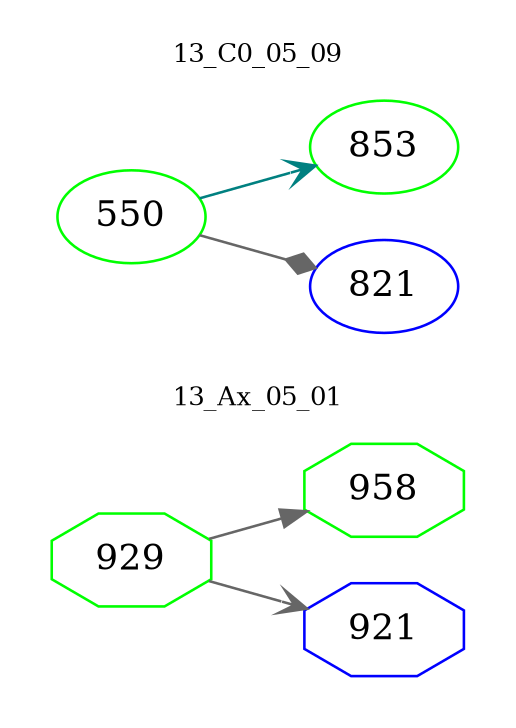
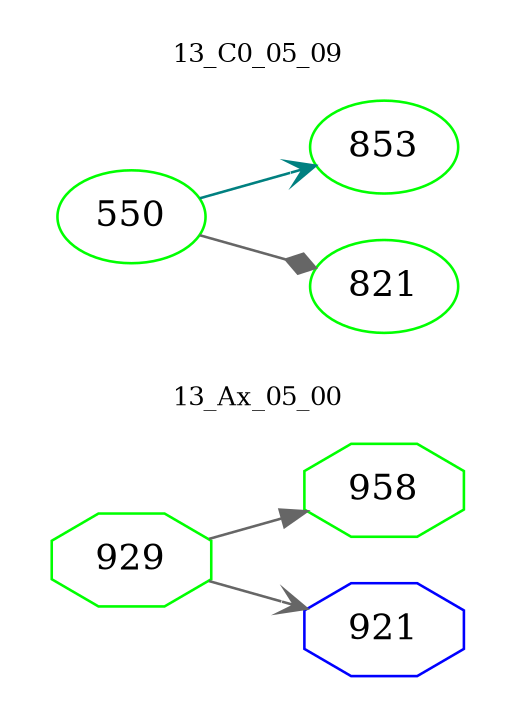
(384, 286) -> (384, 286)
(258, 399) -> (258, 399)
